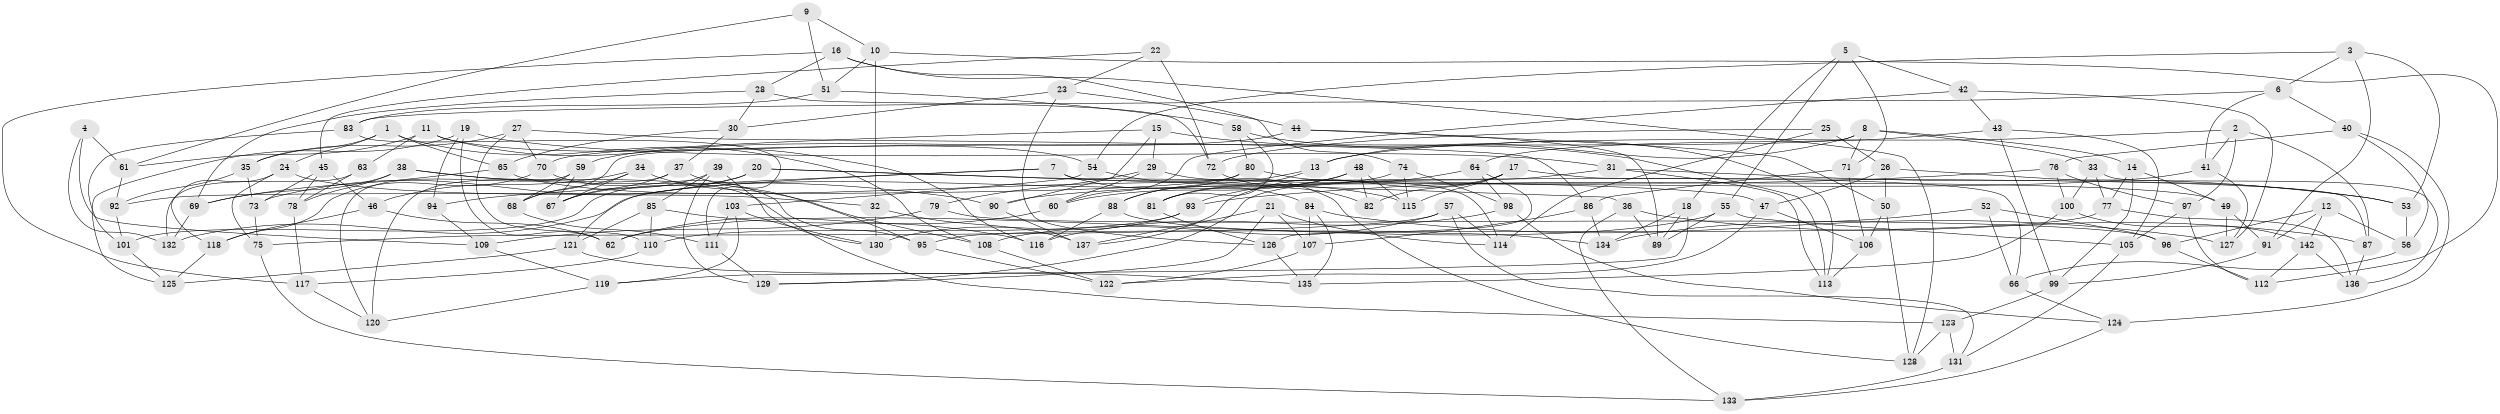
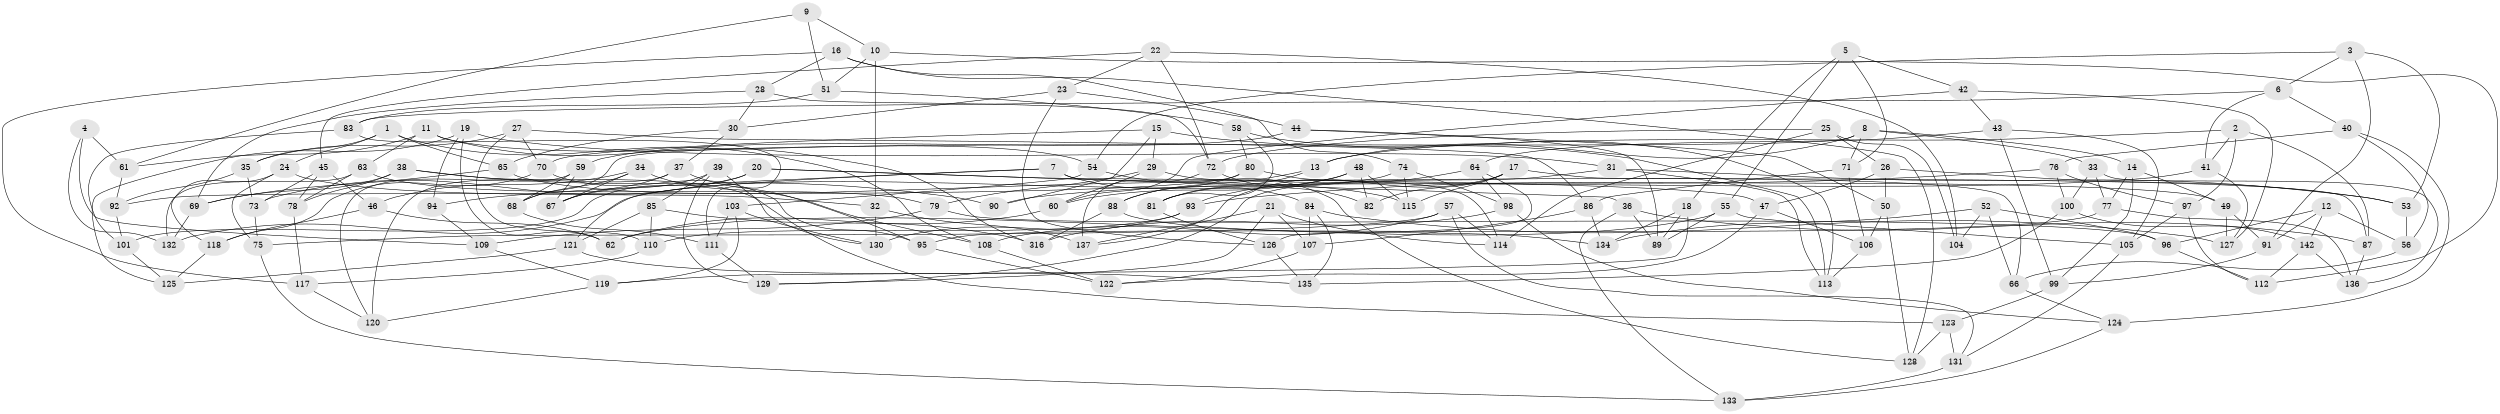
none -> (647, 192)
(1035, 225) -> (1124, 181)
(1037, 246) -> (1037, 246)
none -> (1956, 246)
